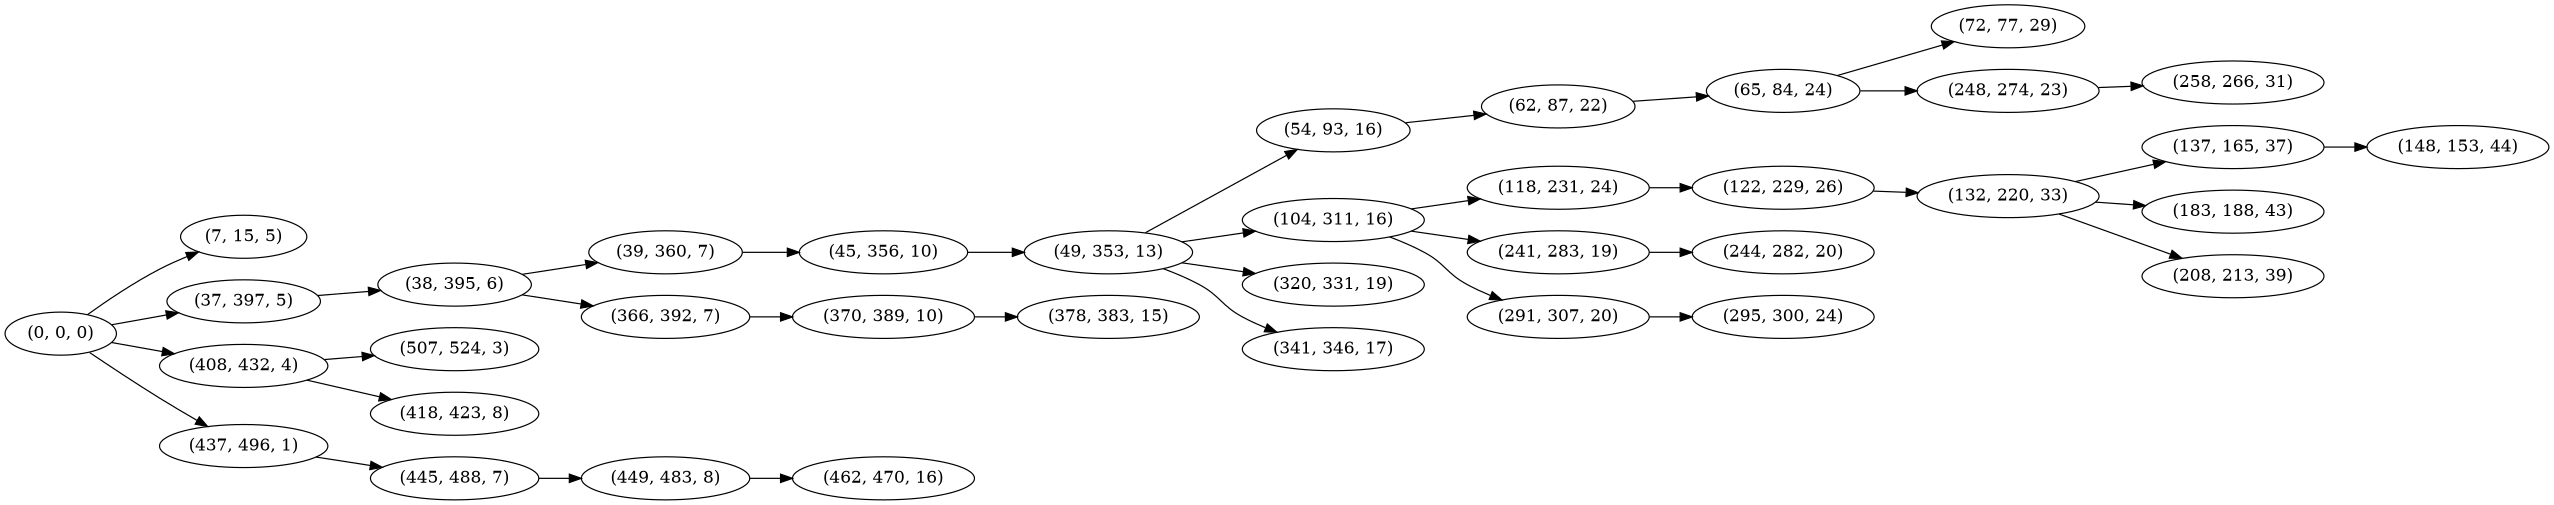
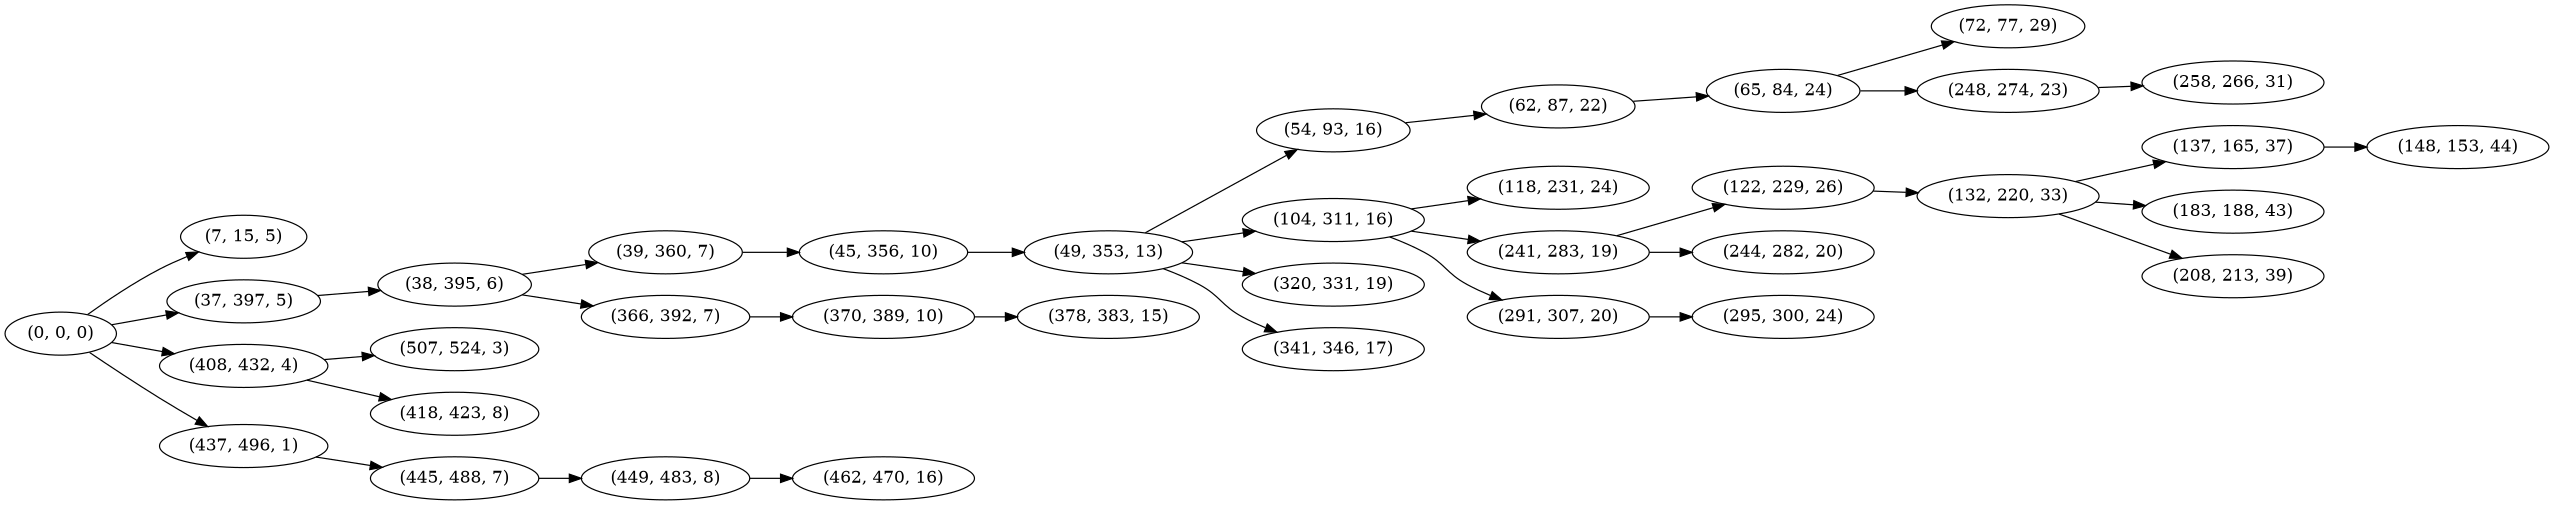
(1665, 188) -> (1665, 222)
